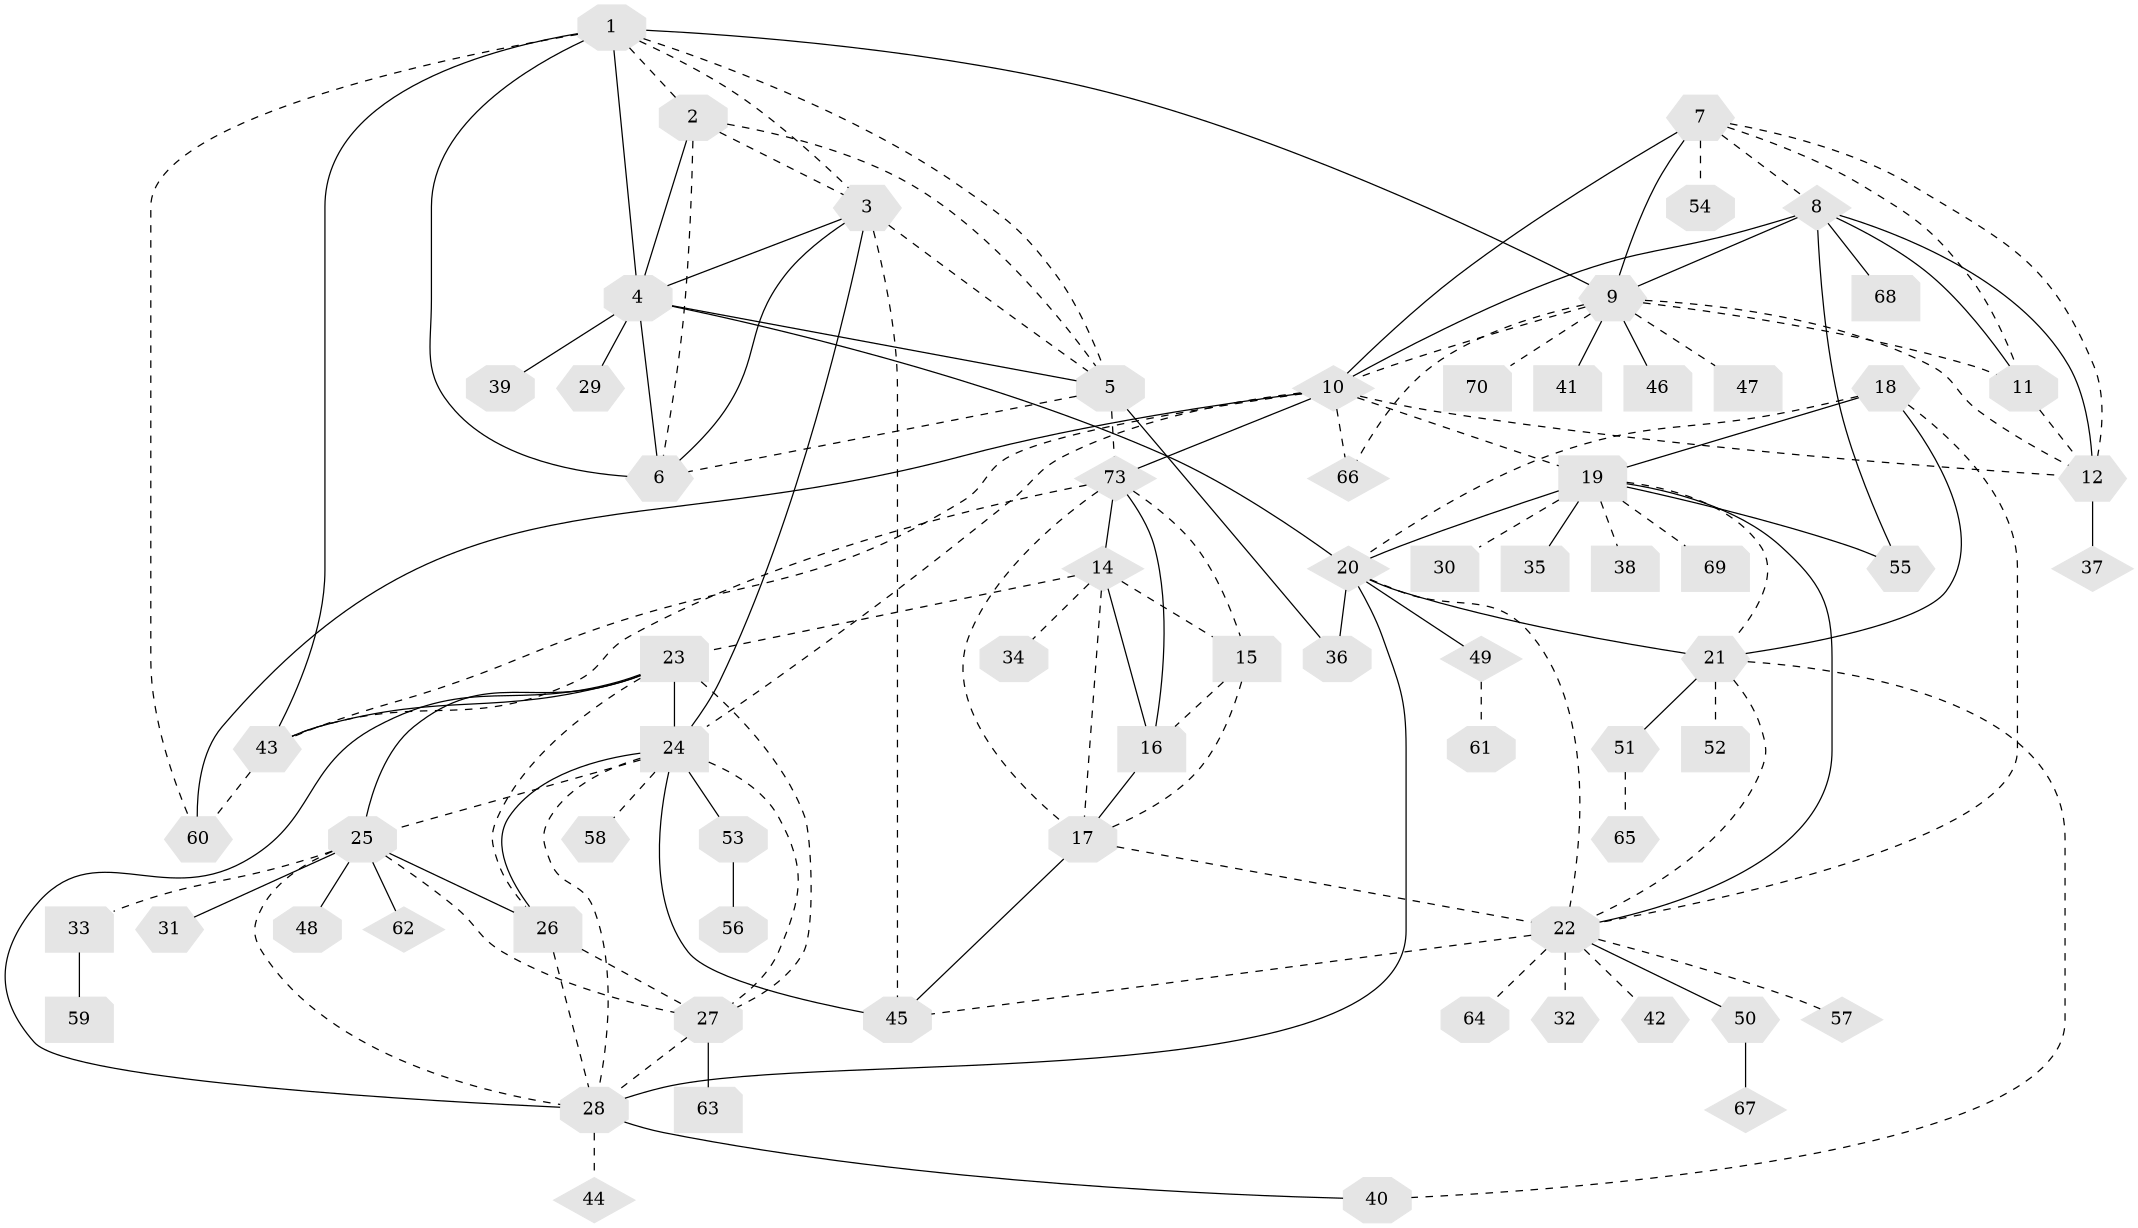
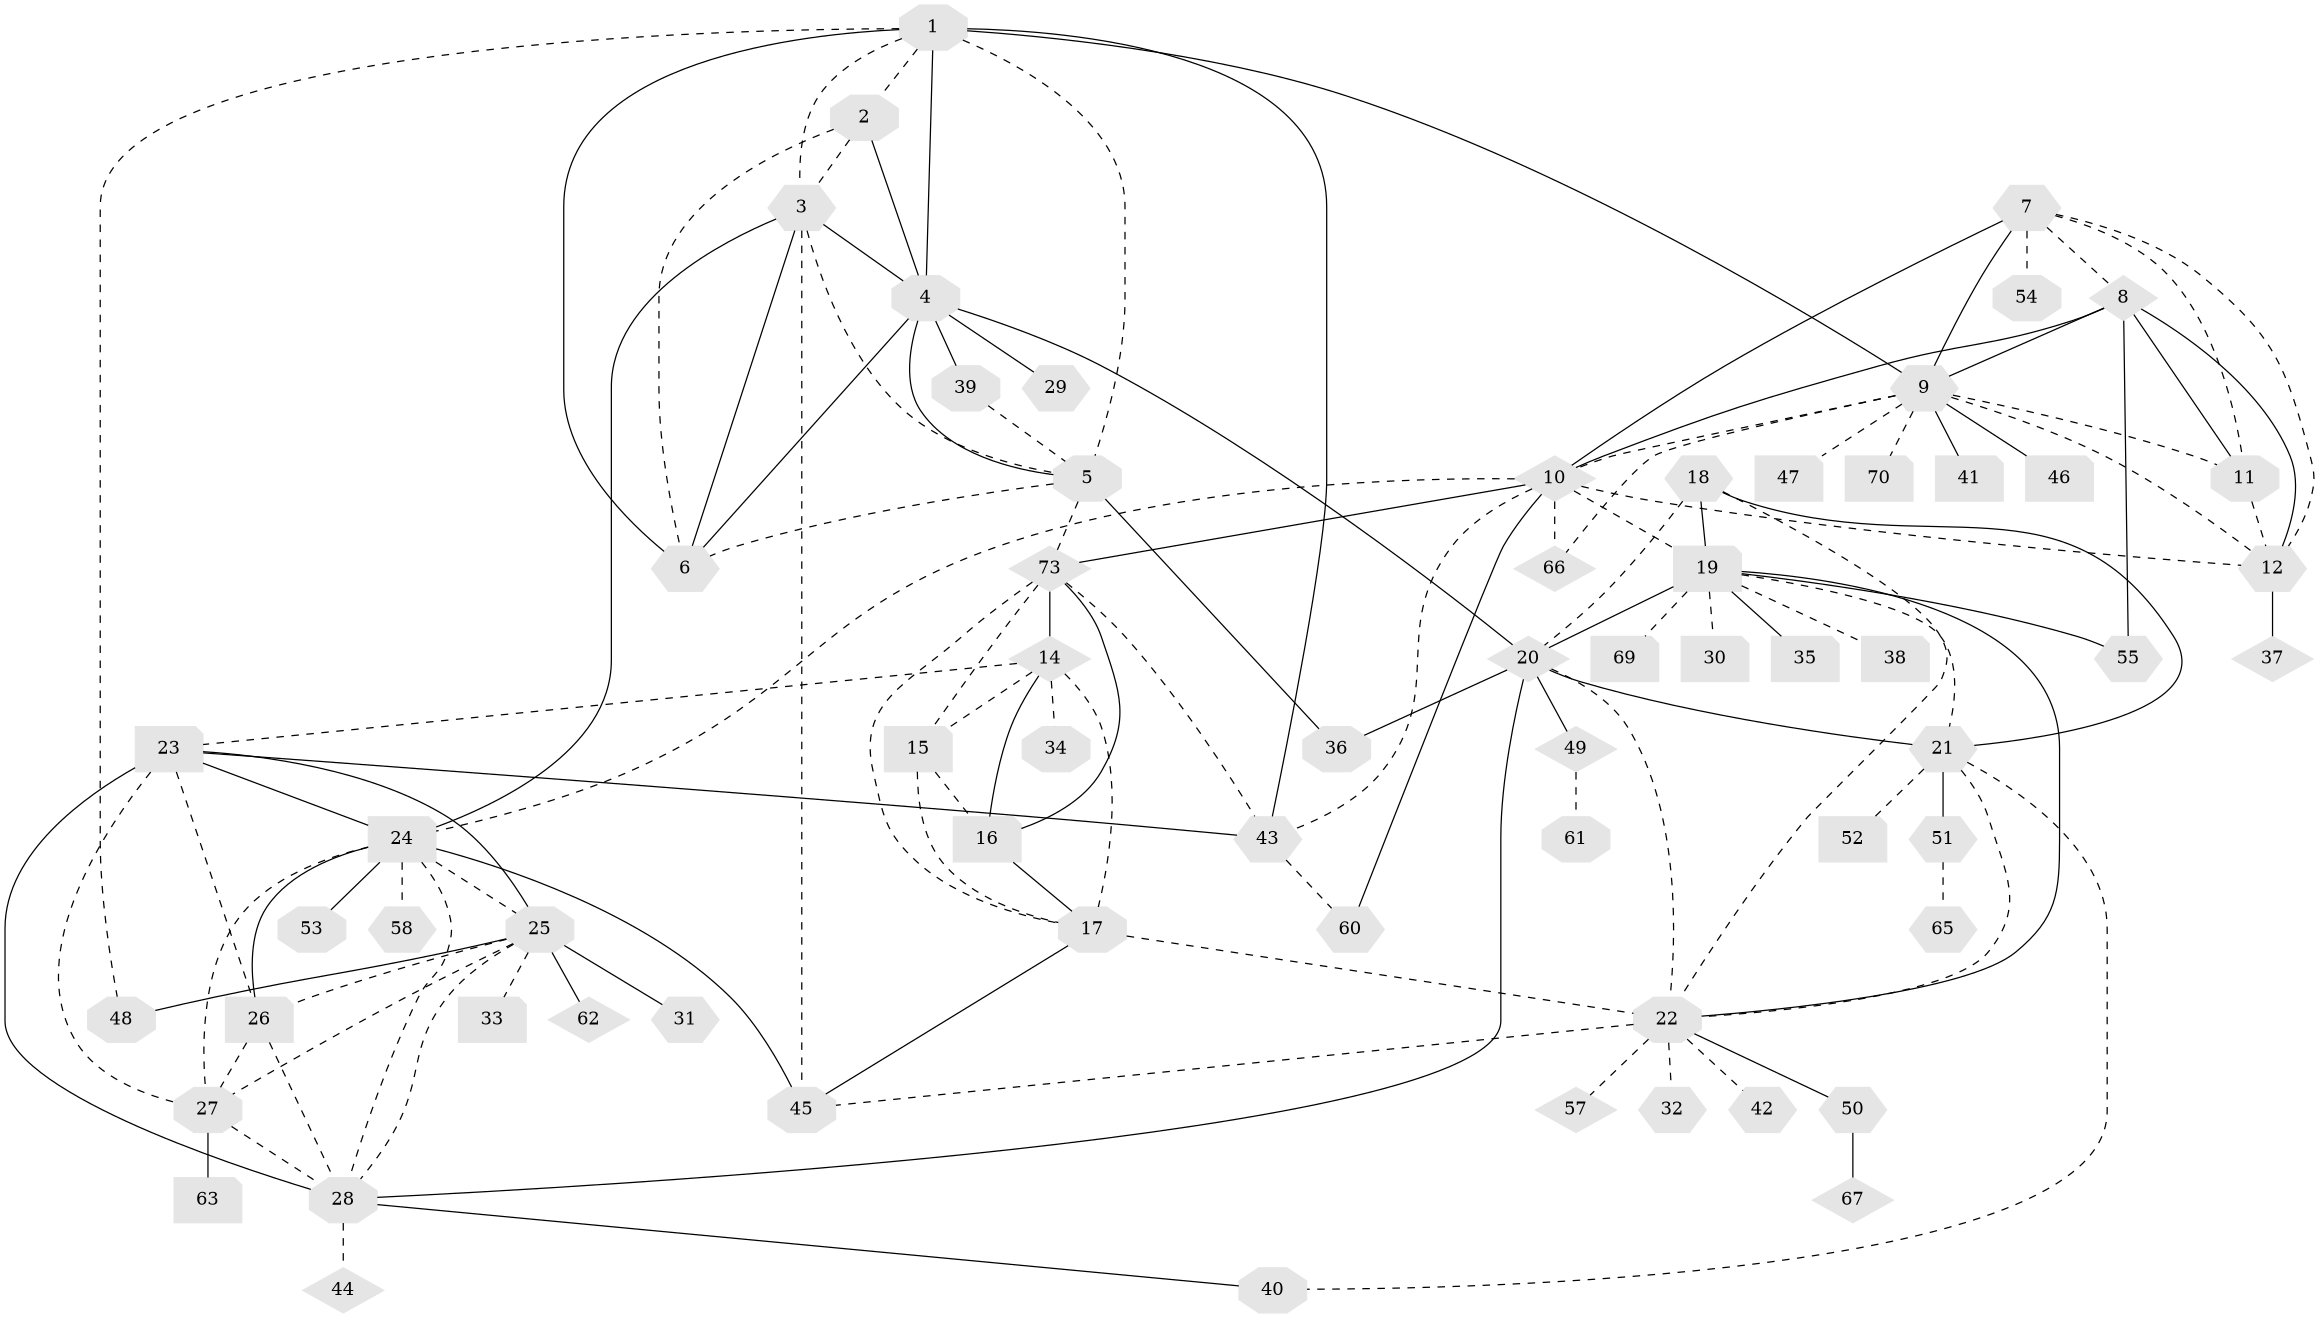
(939, 203) -> (1027, 434)
(151, 276) -> (114, 180)
(1886, 298) -> none
(452, 883) -> (388, 972)
(733, 930) -> none
(79, 1020) -> none
(1475, 1020) -> none
